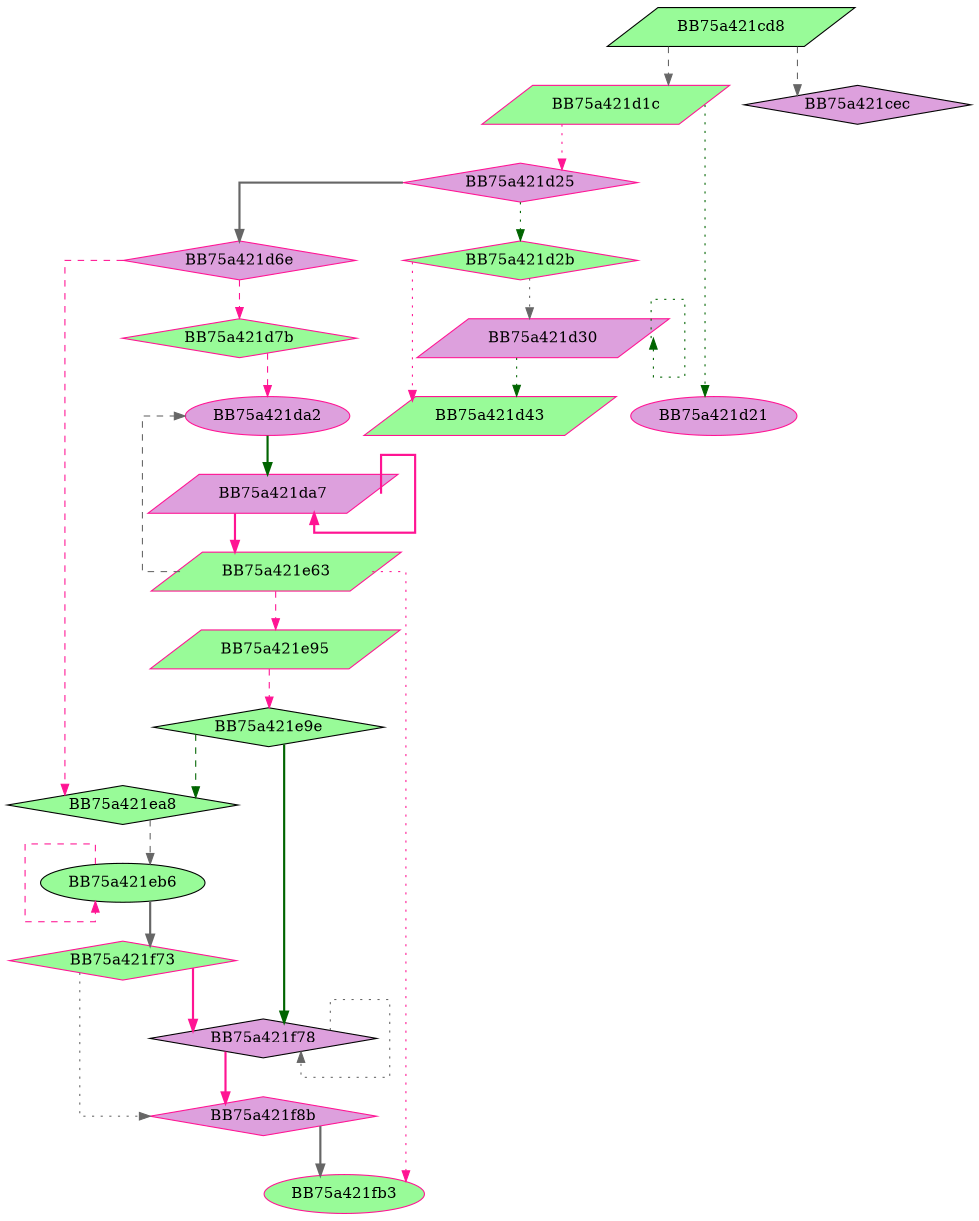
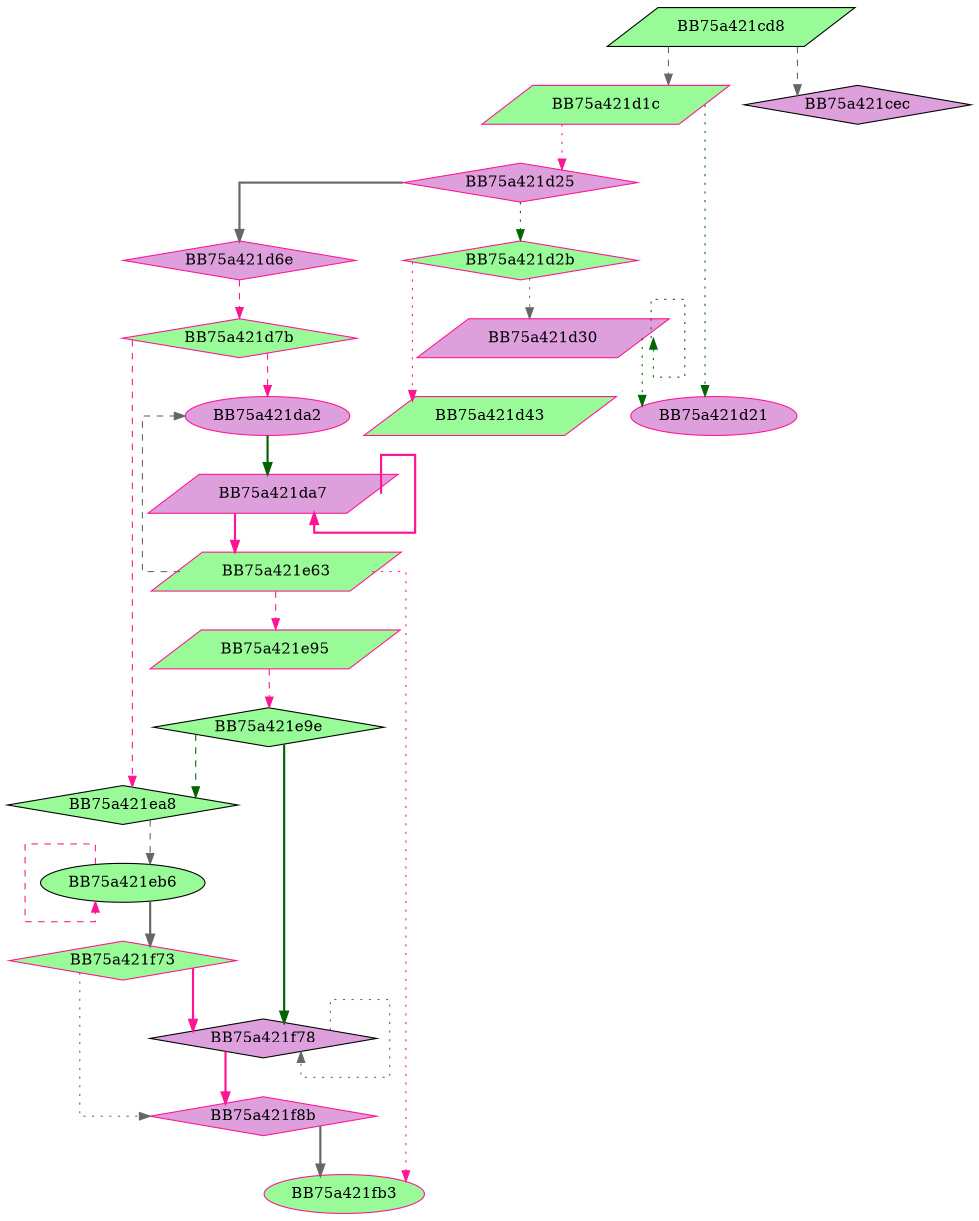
(517, 372) -> (642, 367)
(65, 493) -> (132, 558)
